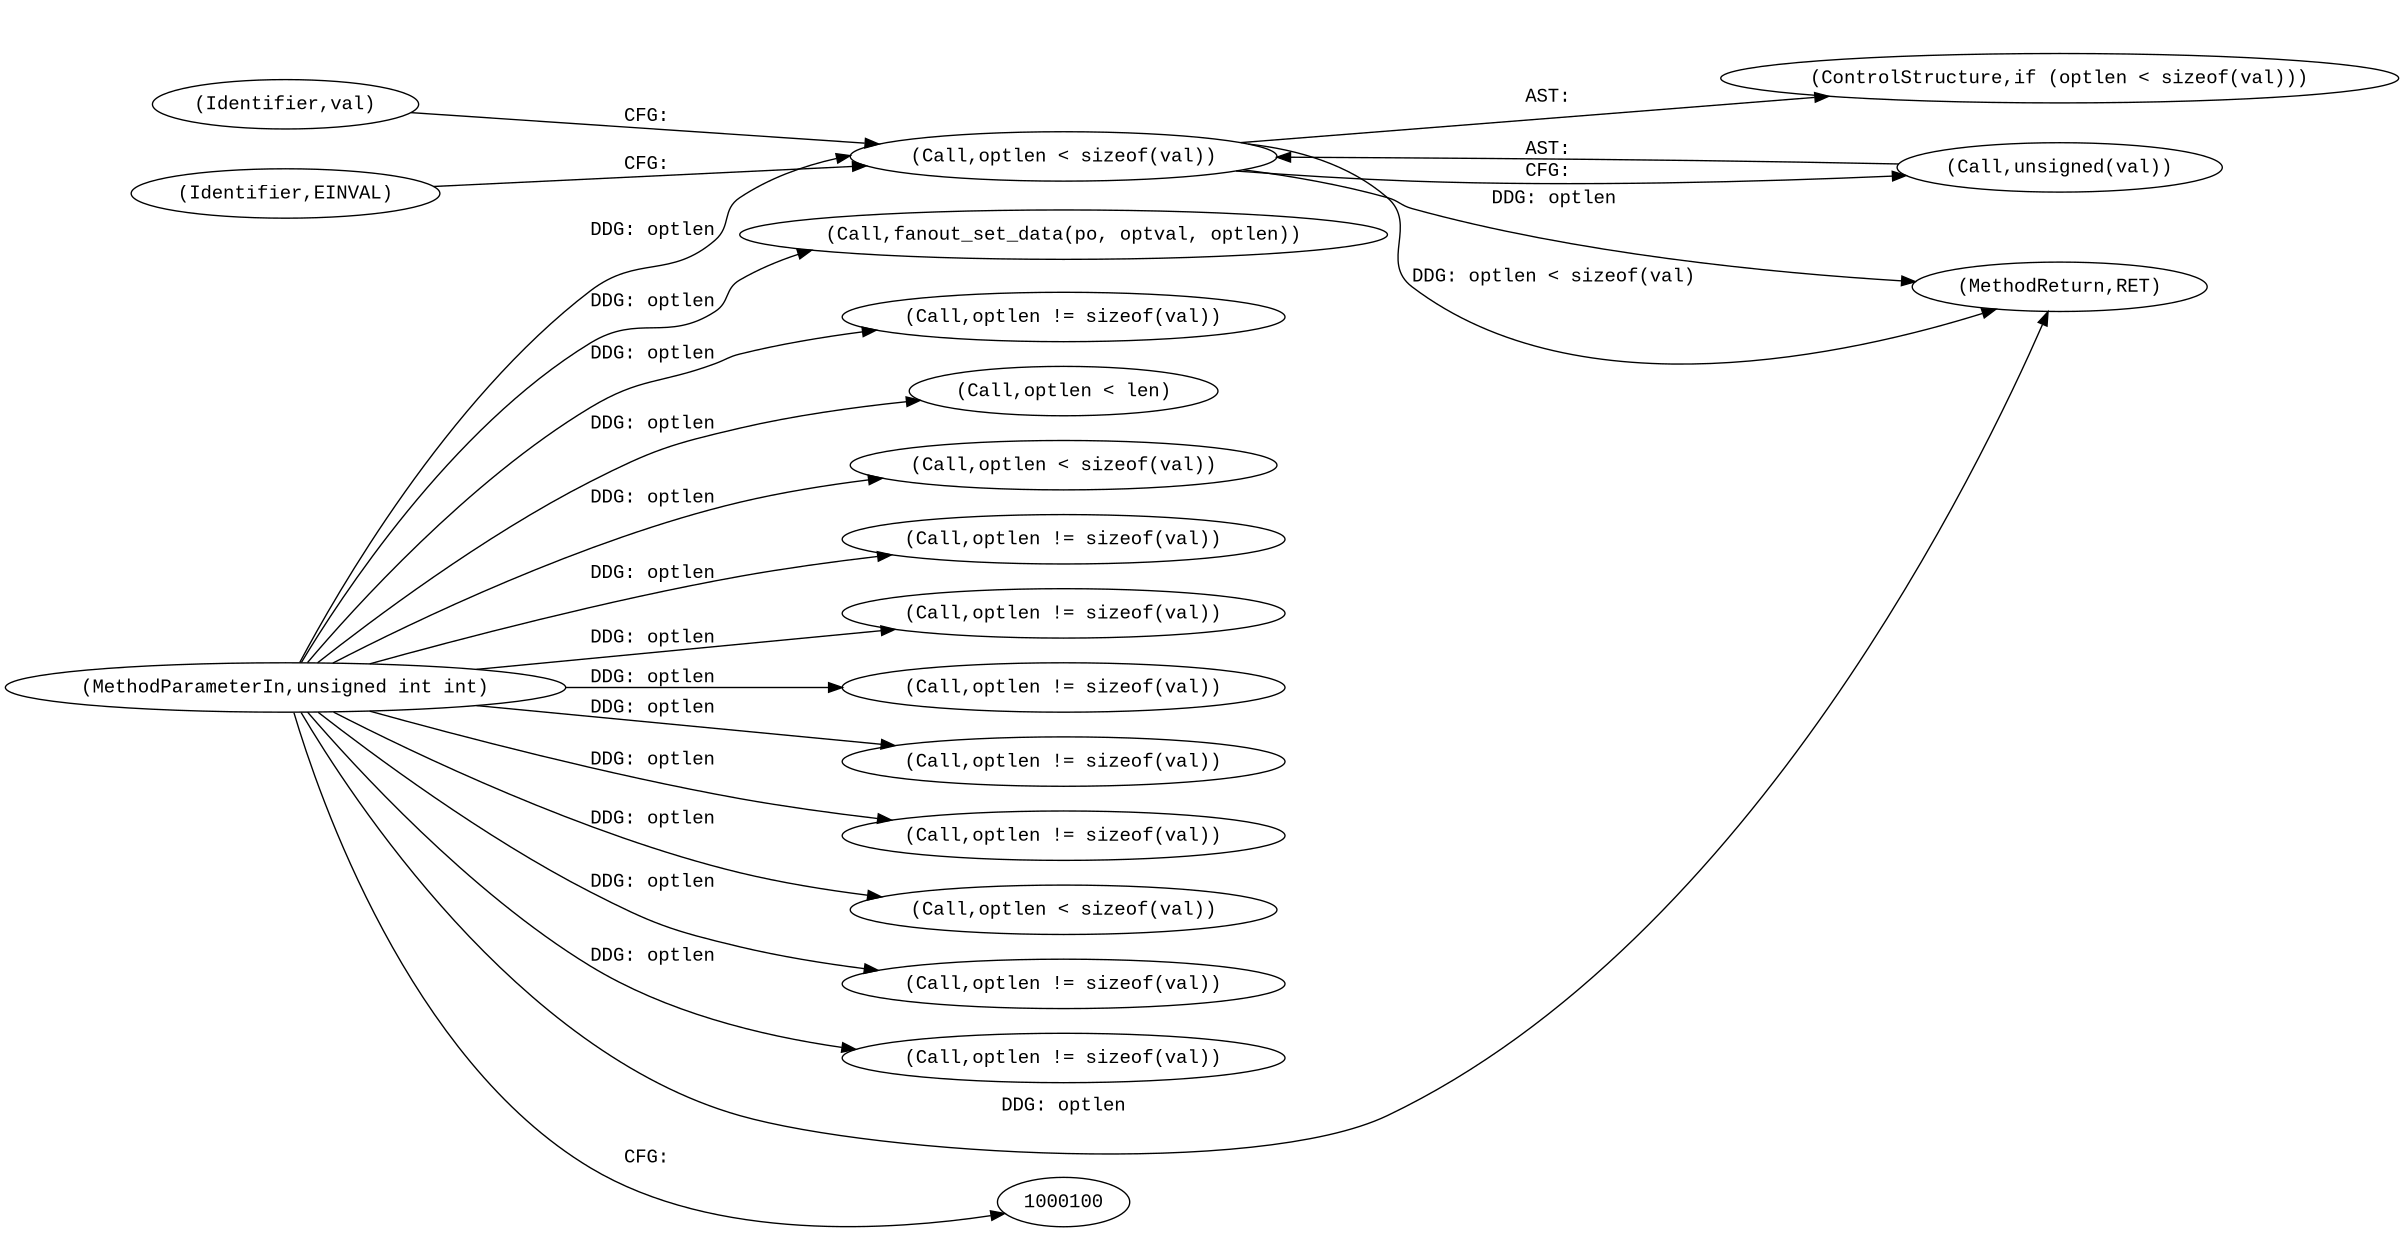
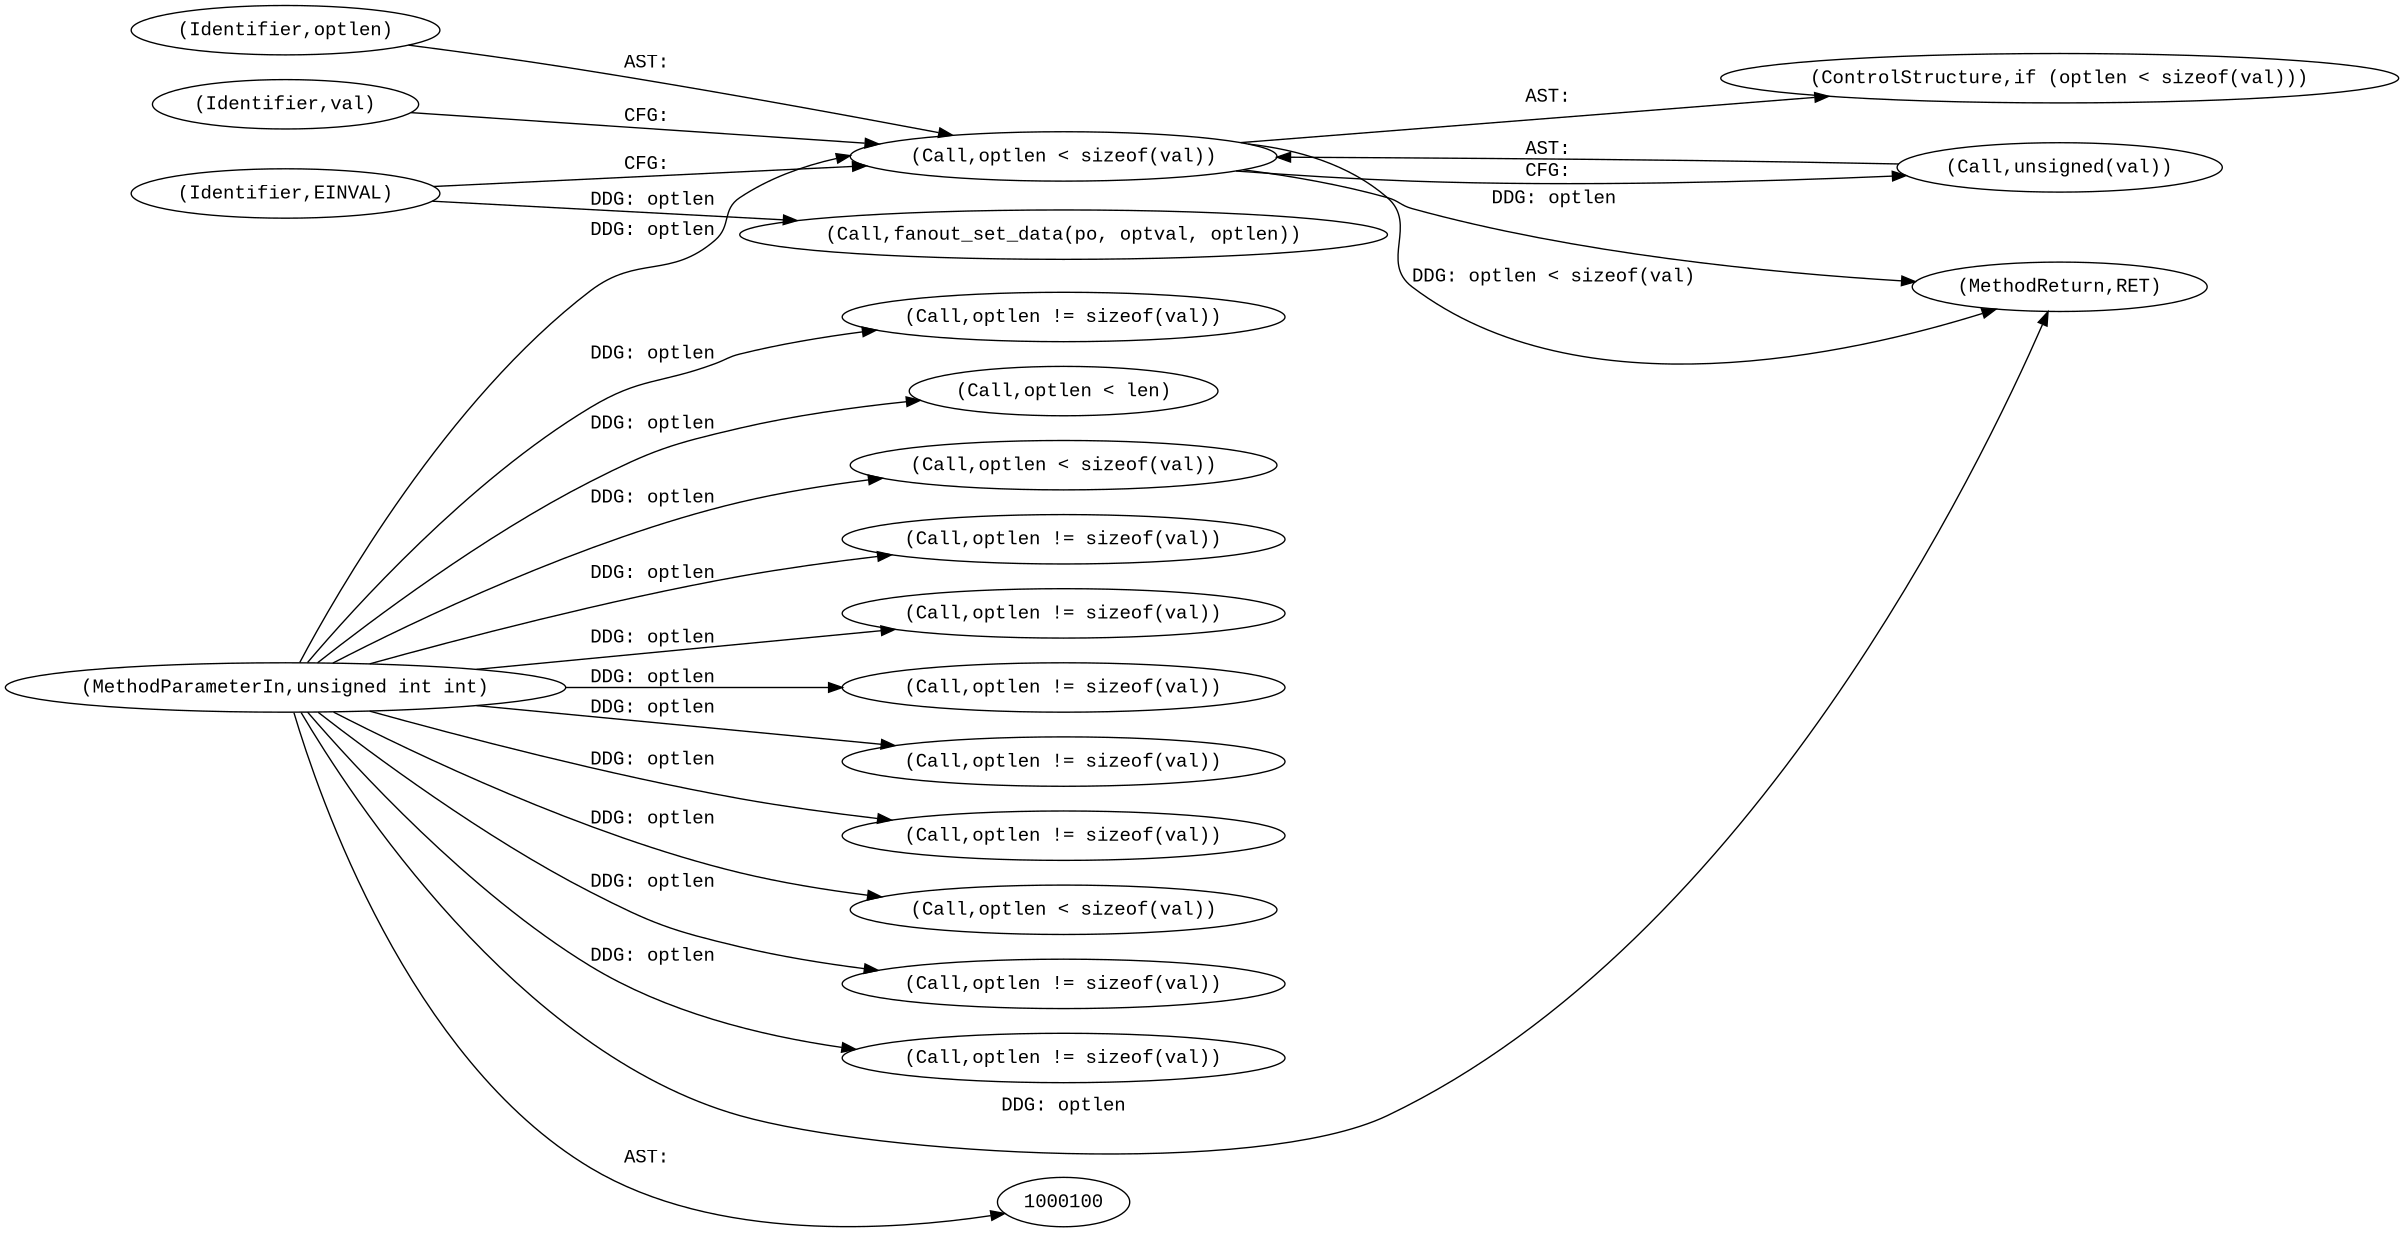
none -> (286, 30)
(511, 403) -> (608, 211)
(653, 1157) -> (653, 1157)
